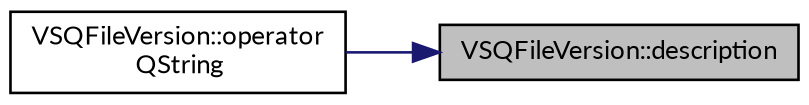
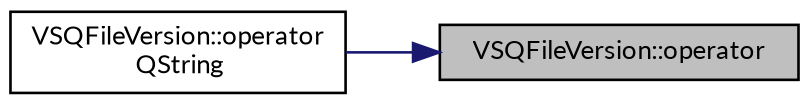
(619, 52) -> (619, 52)
